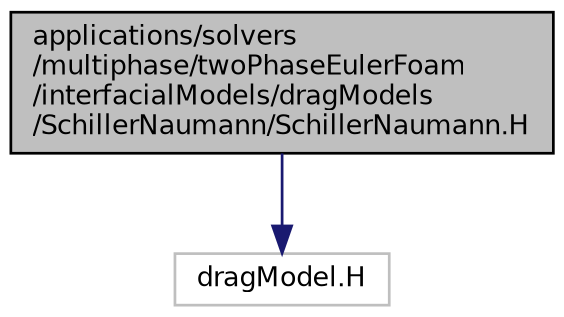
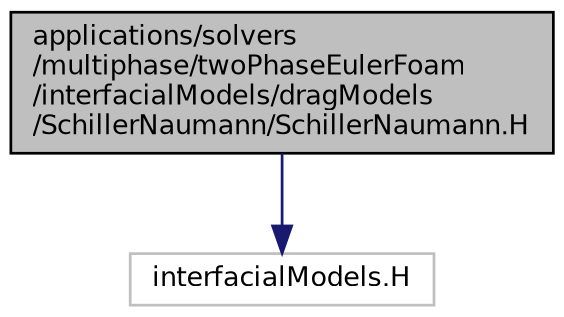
(282, 279) -> (282, 279)
